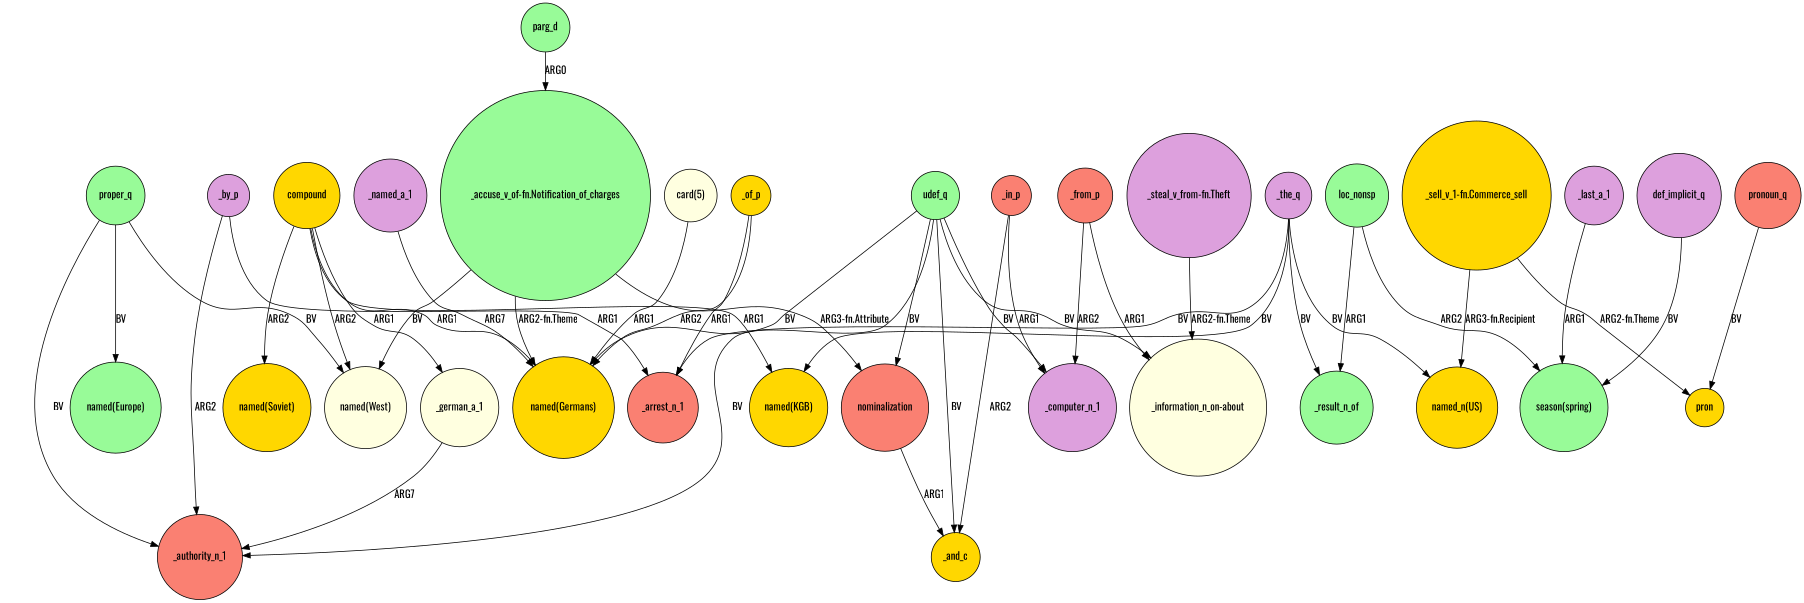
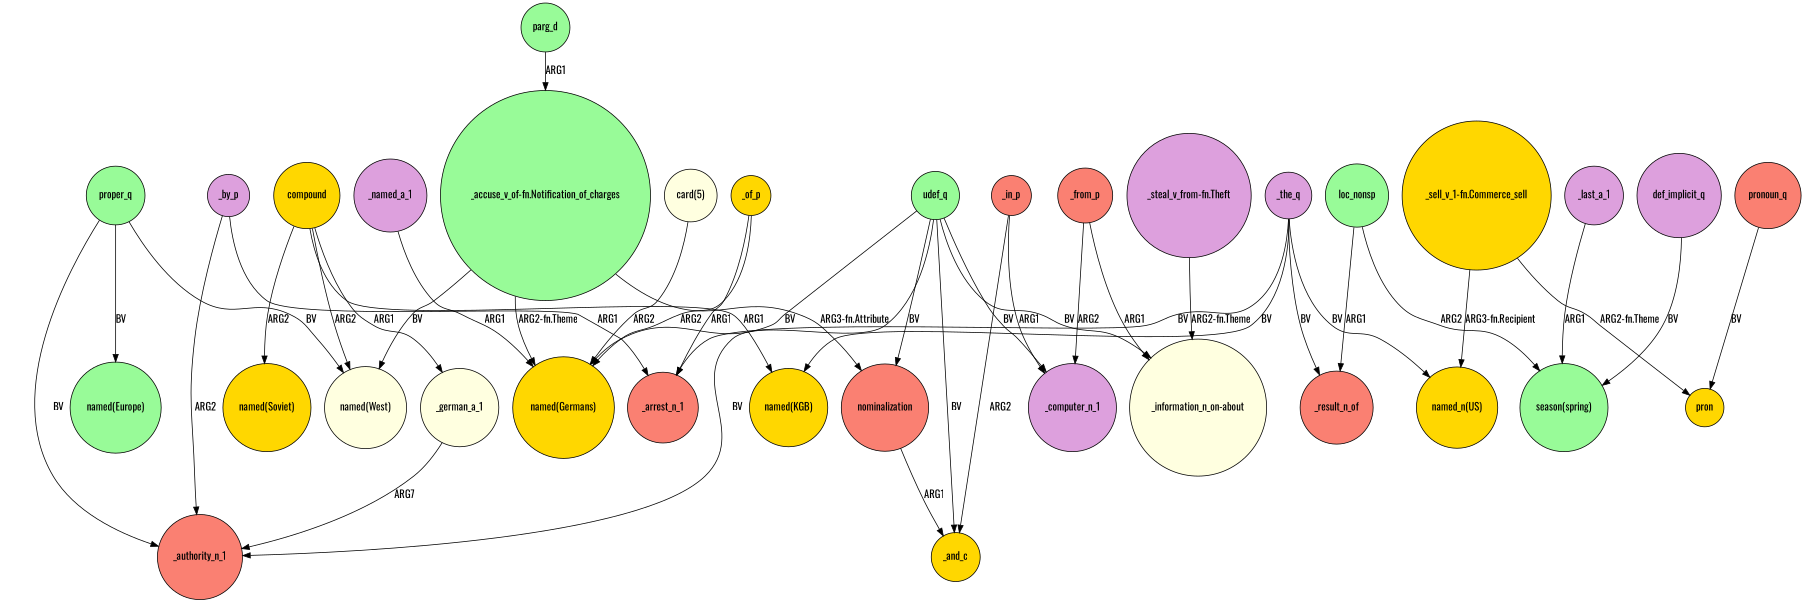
(556, 71) -> (556, 71)
(429, 319) -> none
(495, 320) -> (495, 320)
(644, 320) -> (644, 320)
(1337, 408) -> (1337, 408)
